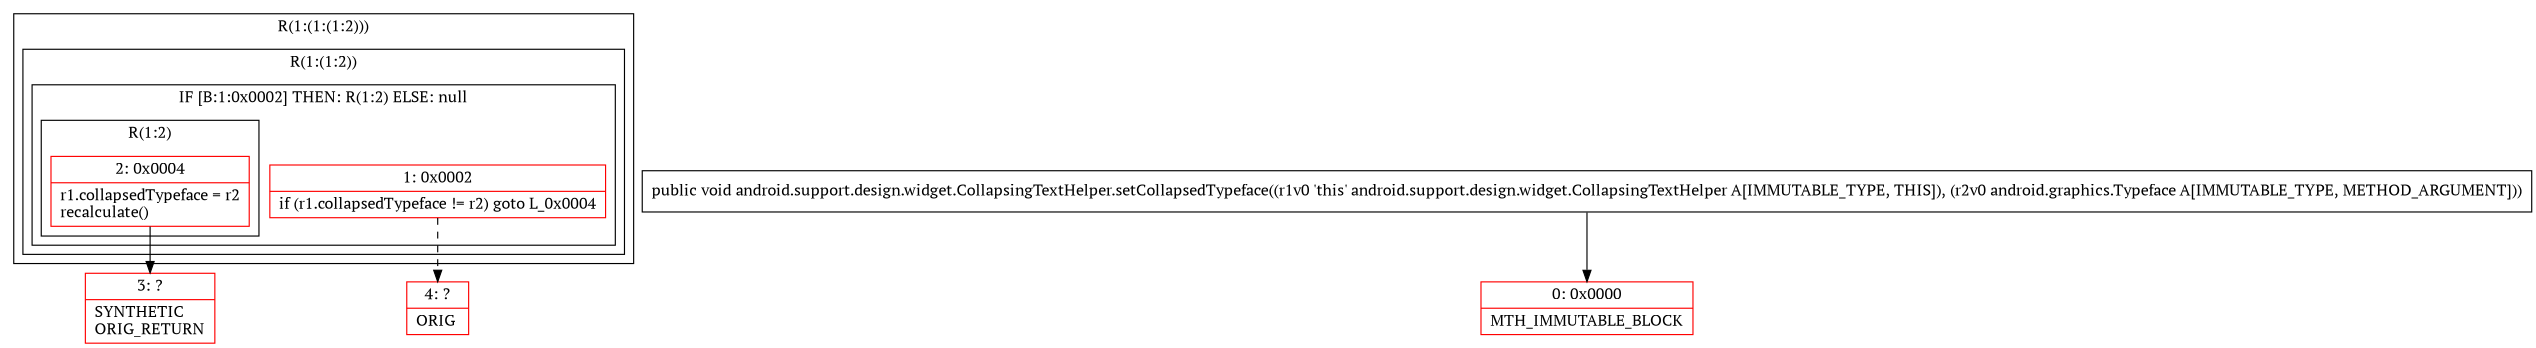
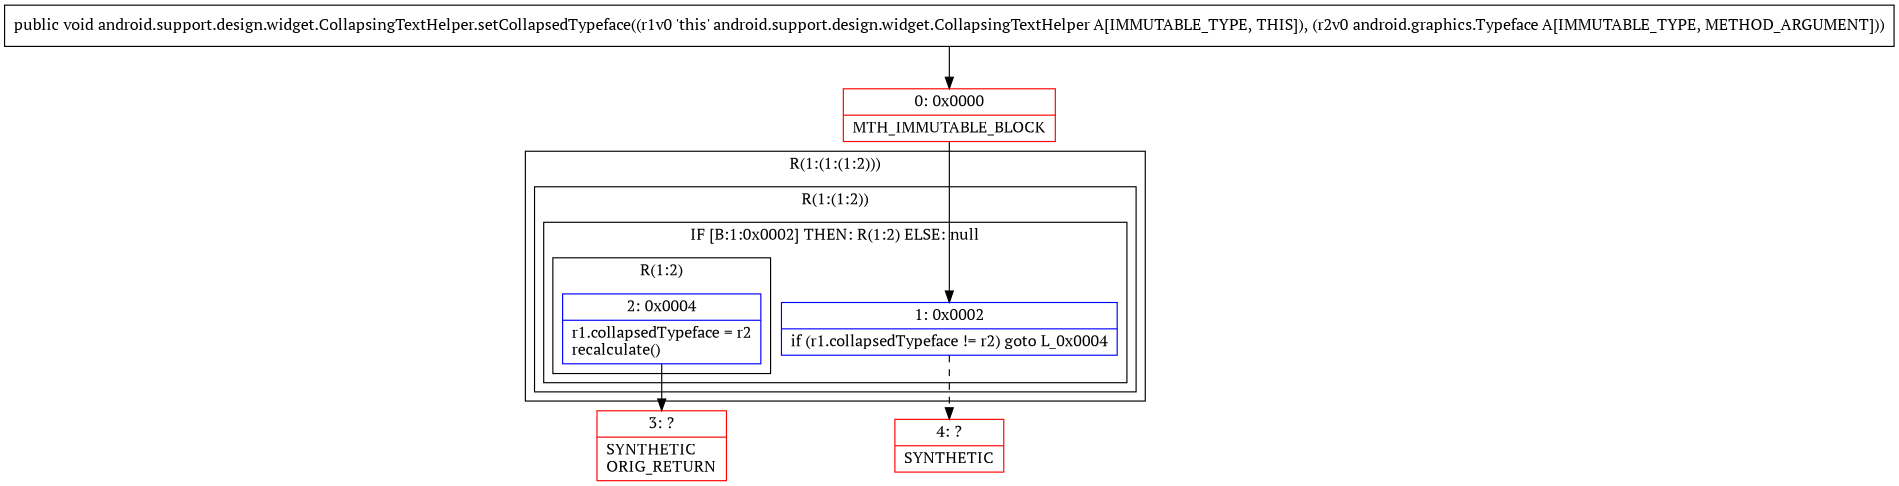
(150, 191) -> (662, 329)
(438, 191) -> (949, 329)
none -> (949, 212)
(436, 321) -> (949, 458)
